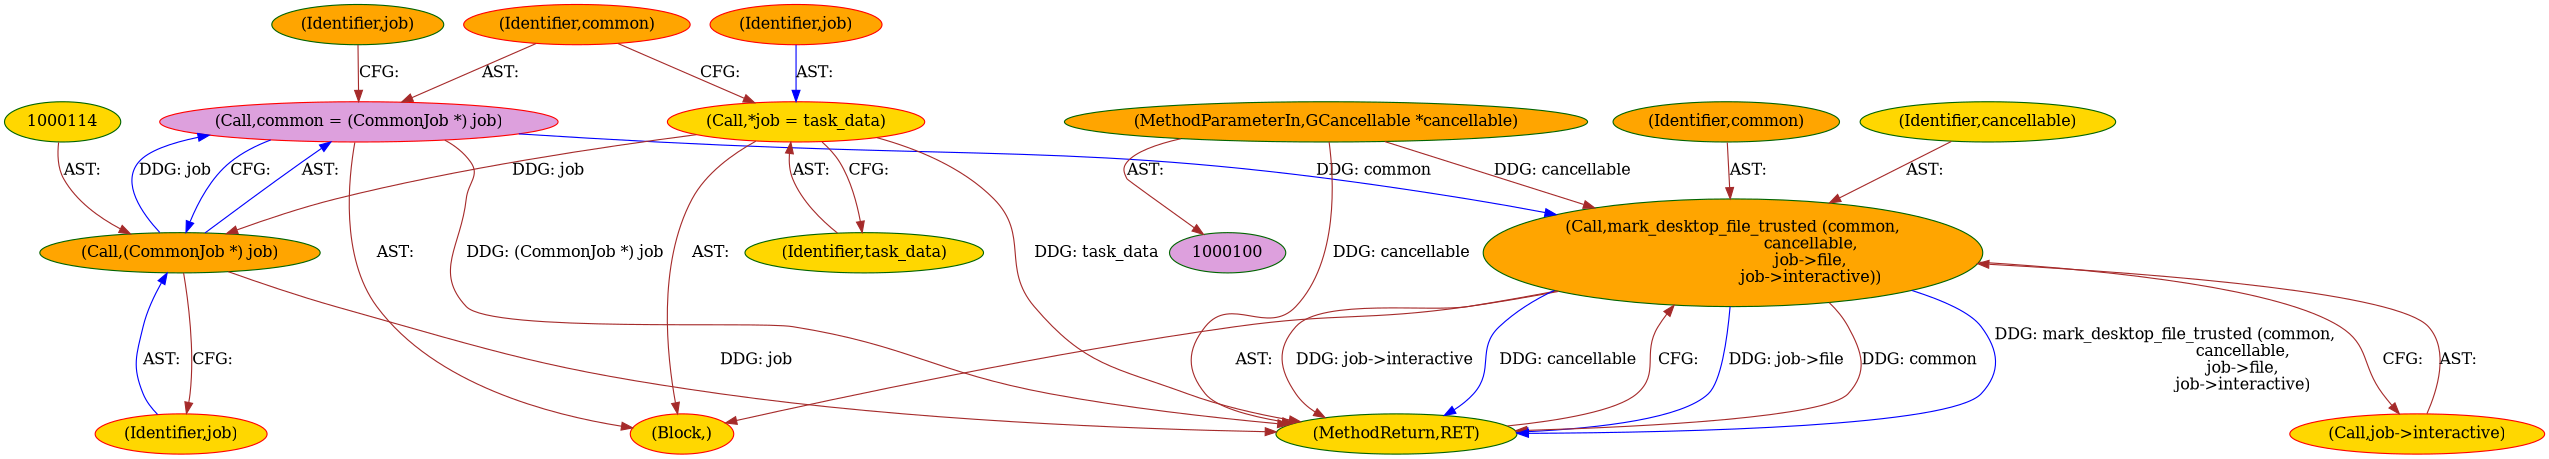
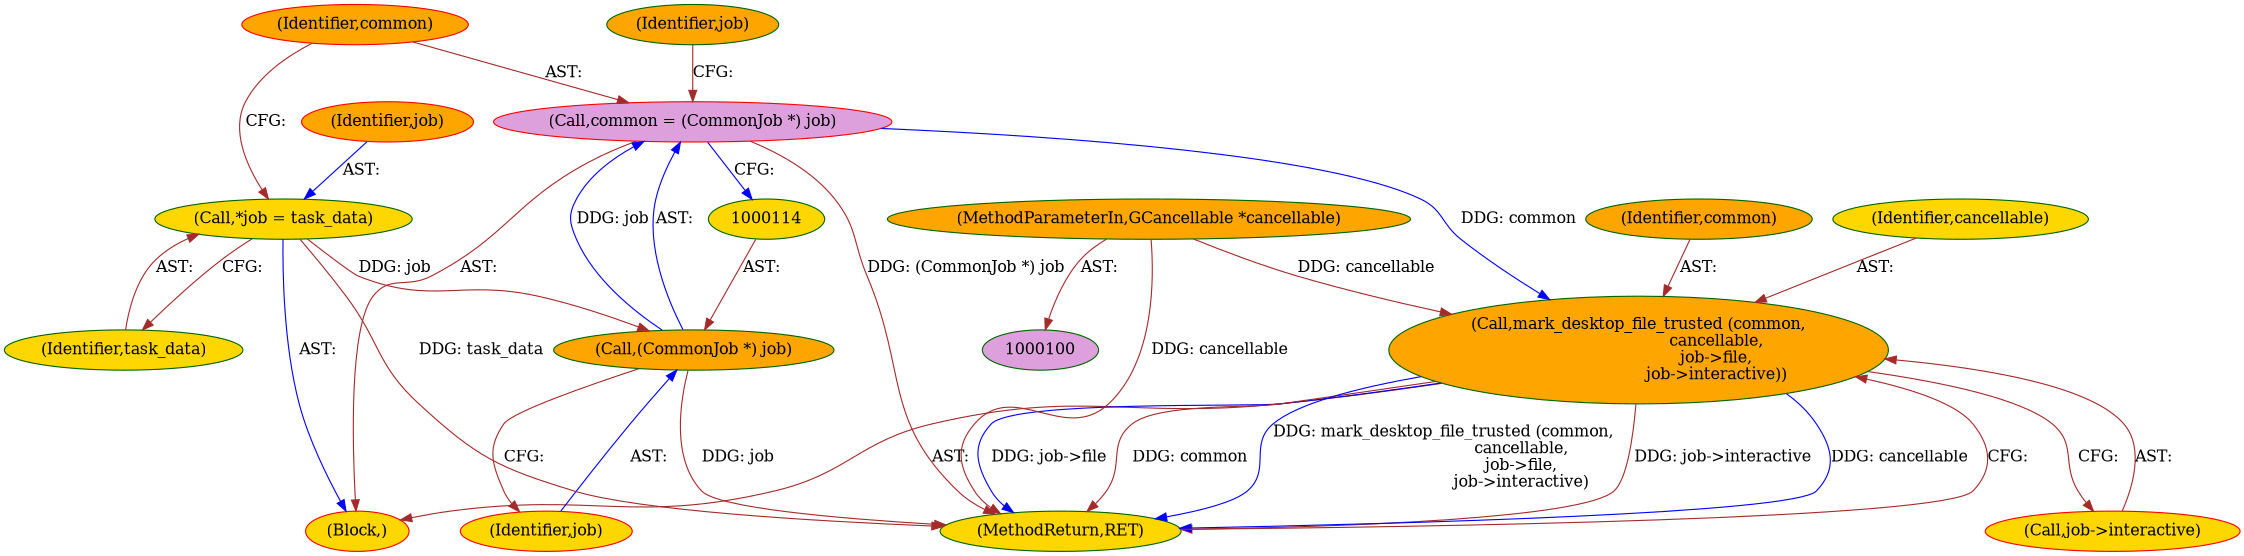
(796, 122) -> (284, 219)
(221, 171) -> (726, 166)
(673, 256) -> (293, 375)
